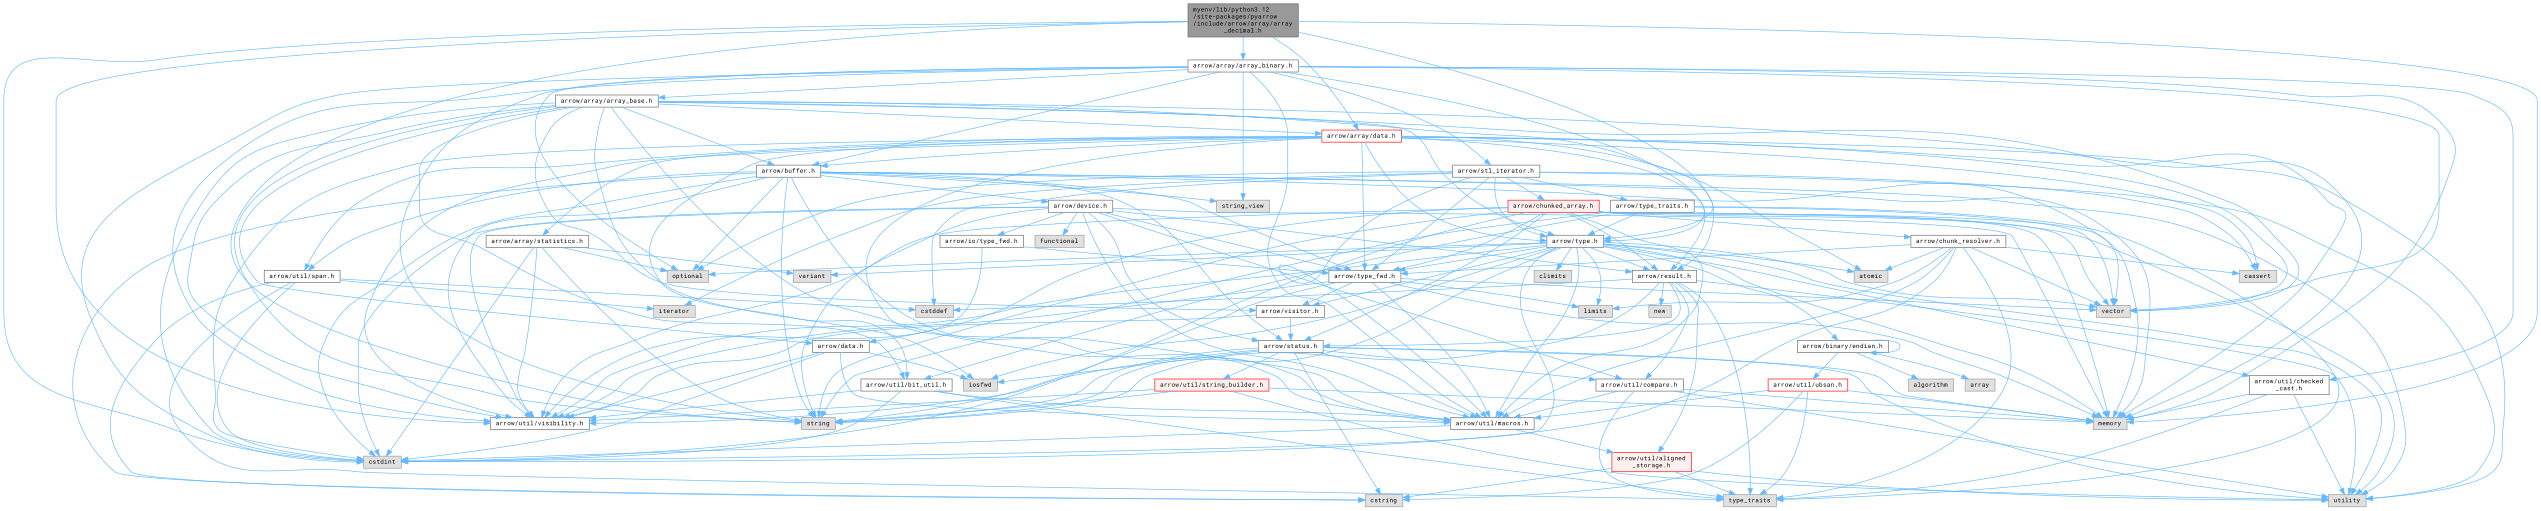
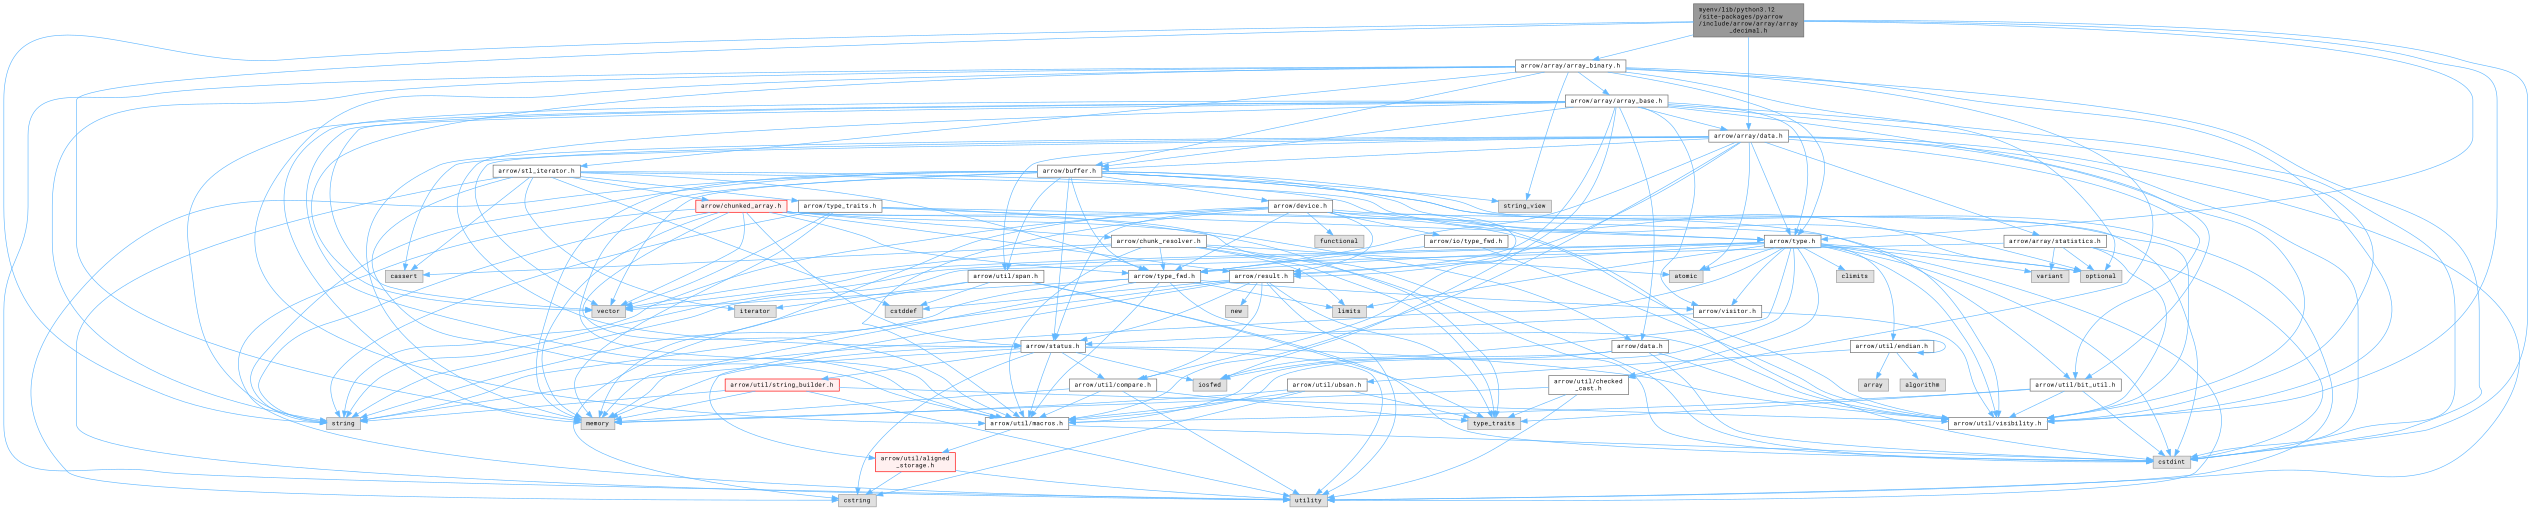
(2110, 81) -> (28, 180)
none -> (692, 135)
(1362, 136) -> (1749, 136)
(1843, 346) -> (1892, 346)
(1808, 385) -> (1327, 385)
(1708, 484) -> none
